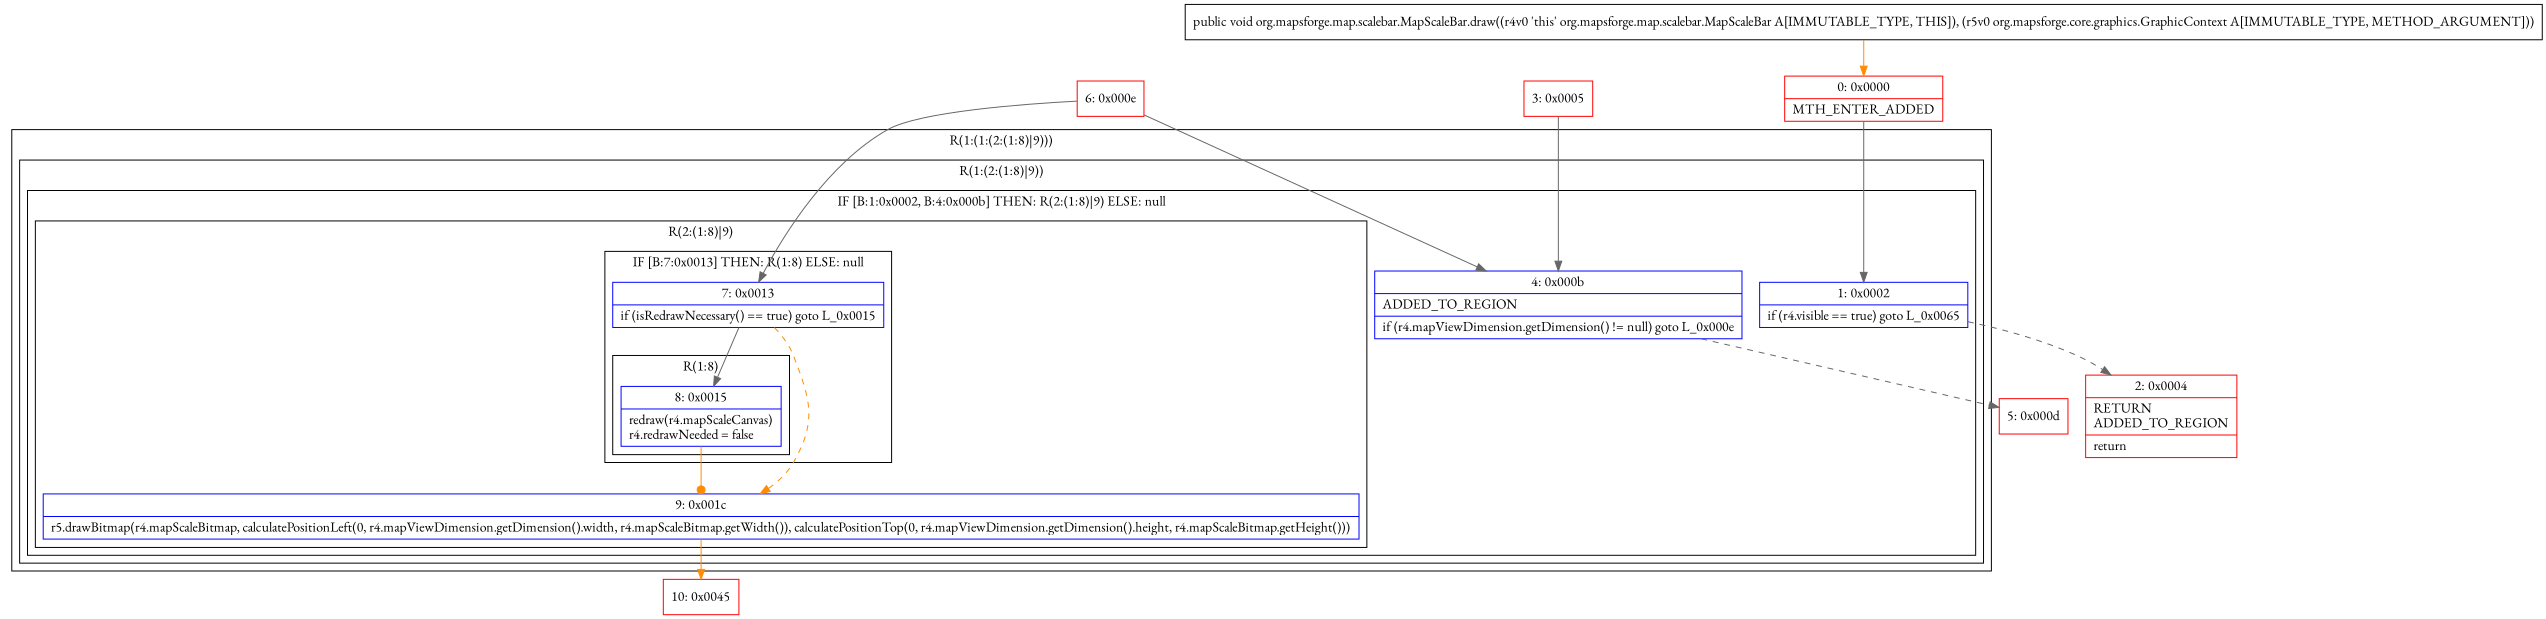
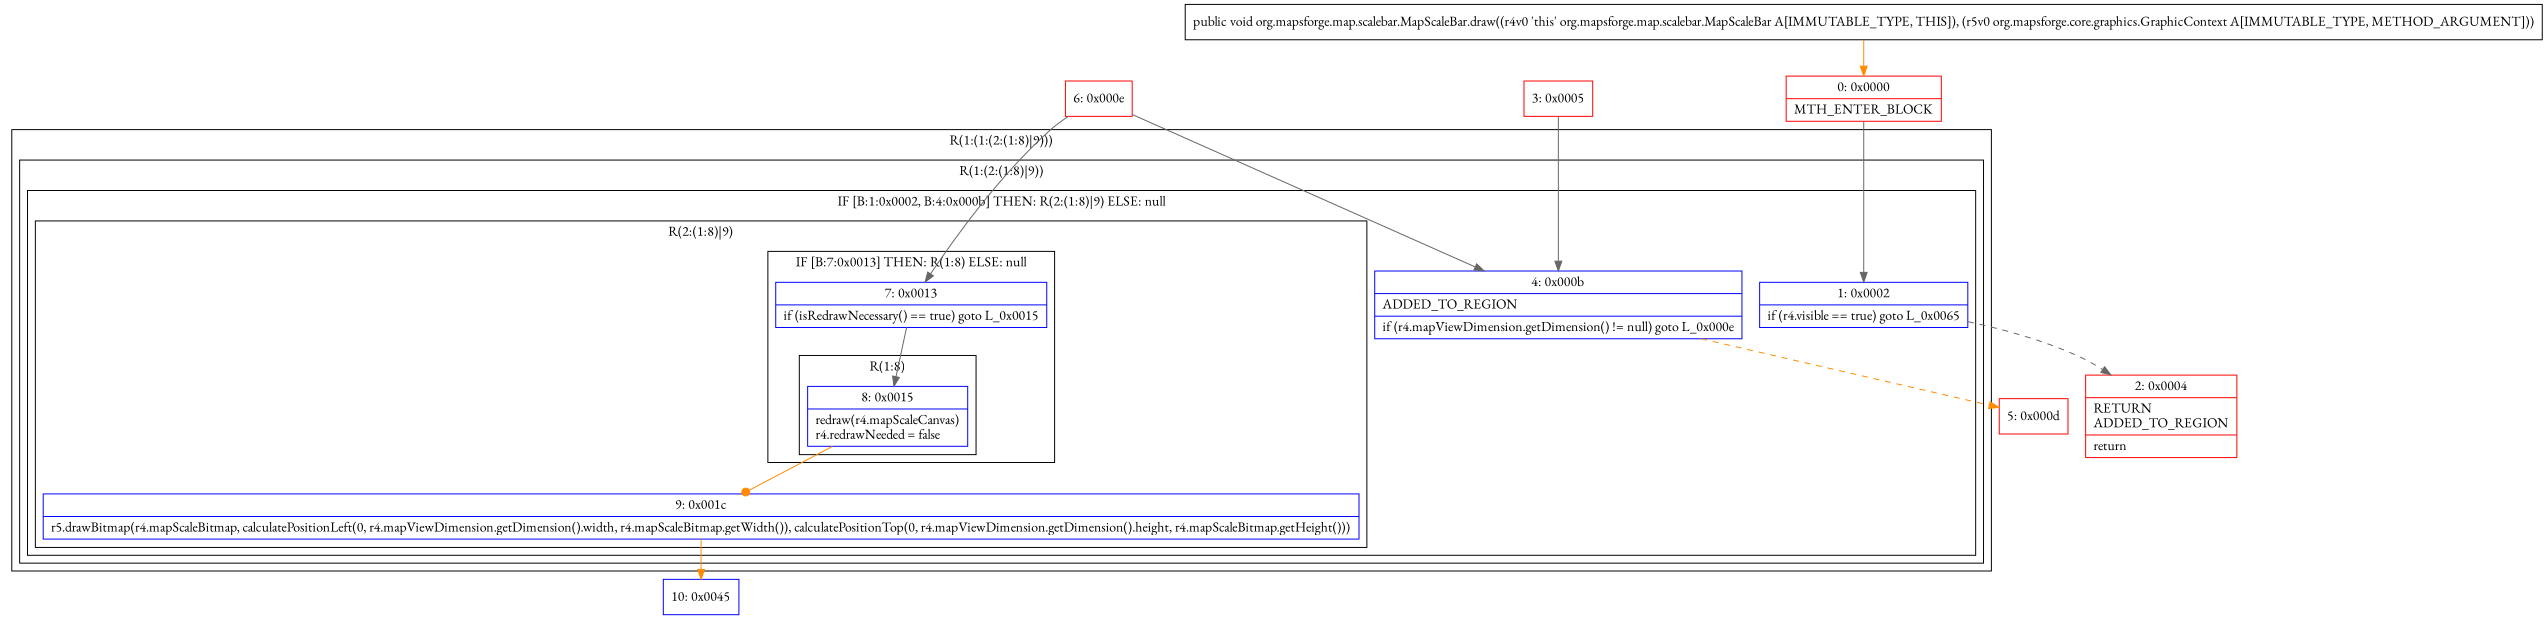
(1864, 109) -> (1864, 109)
(1845, 372) -> (1845, 372)
(809, 410) -> none
(701, 597) -> (701, 597)
